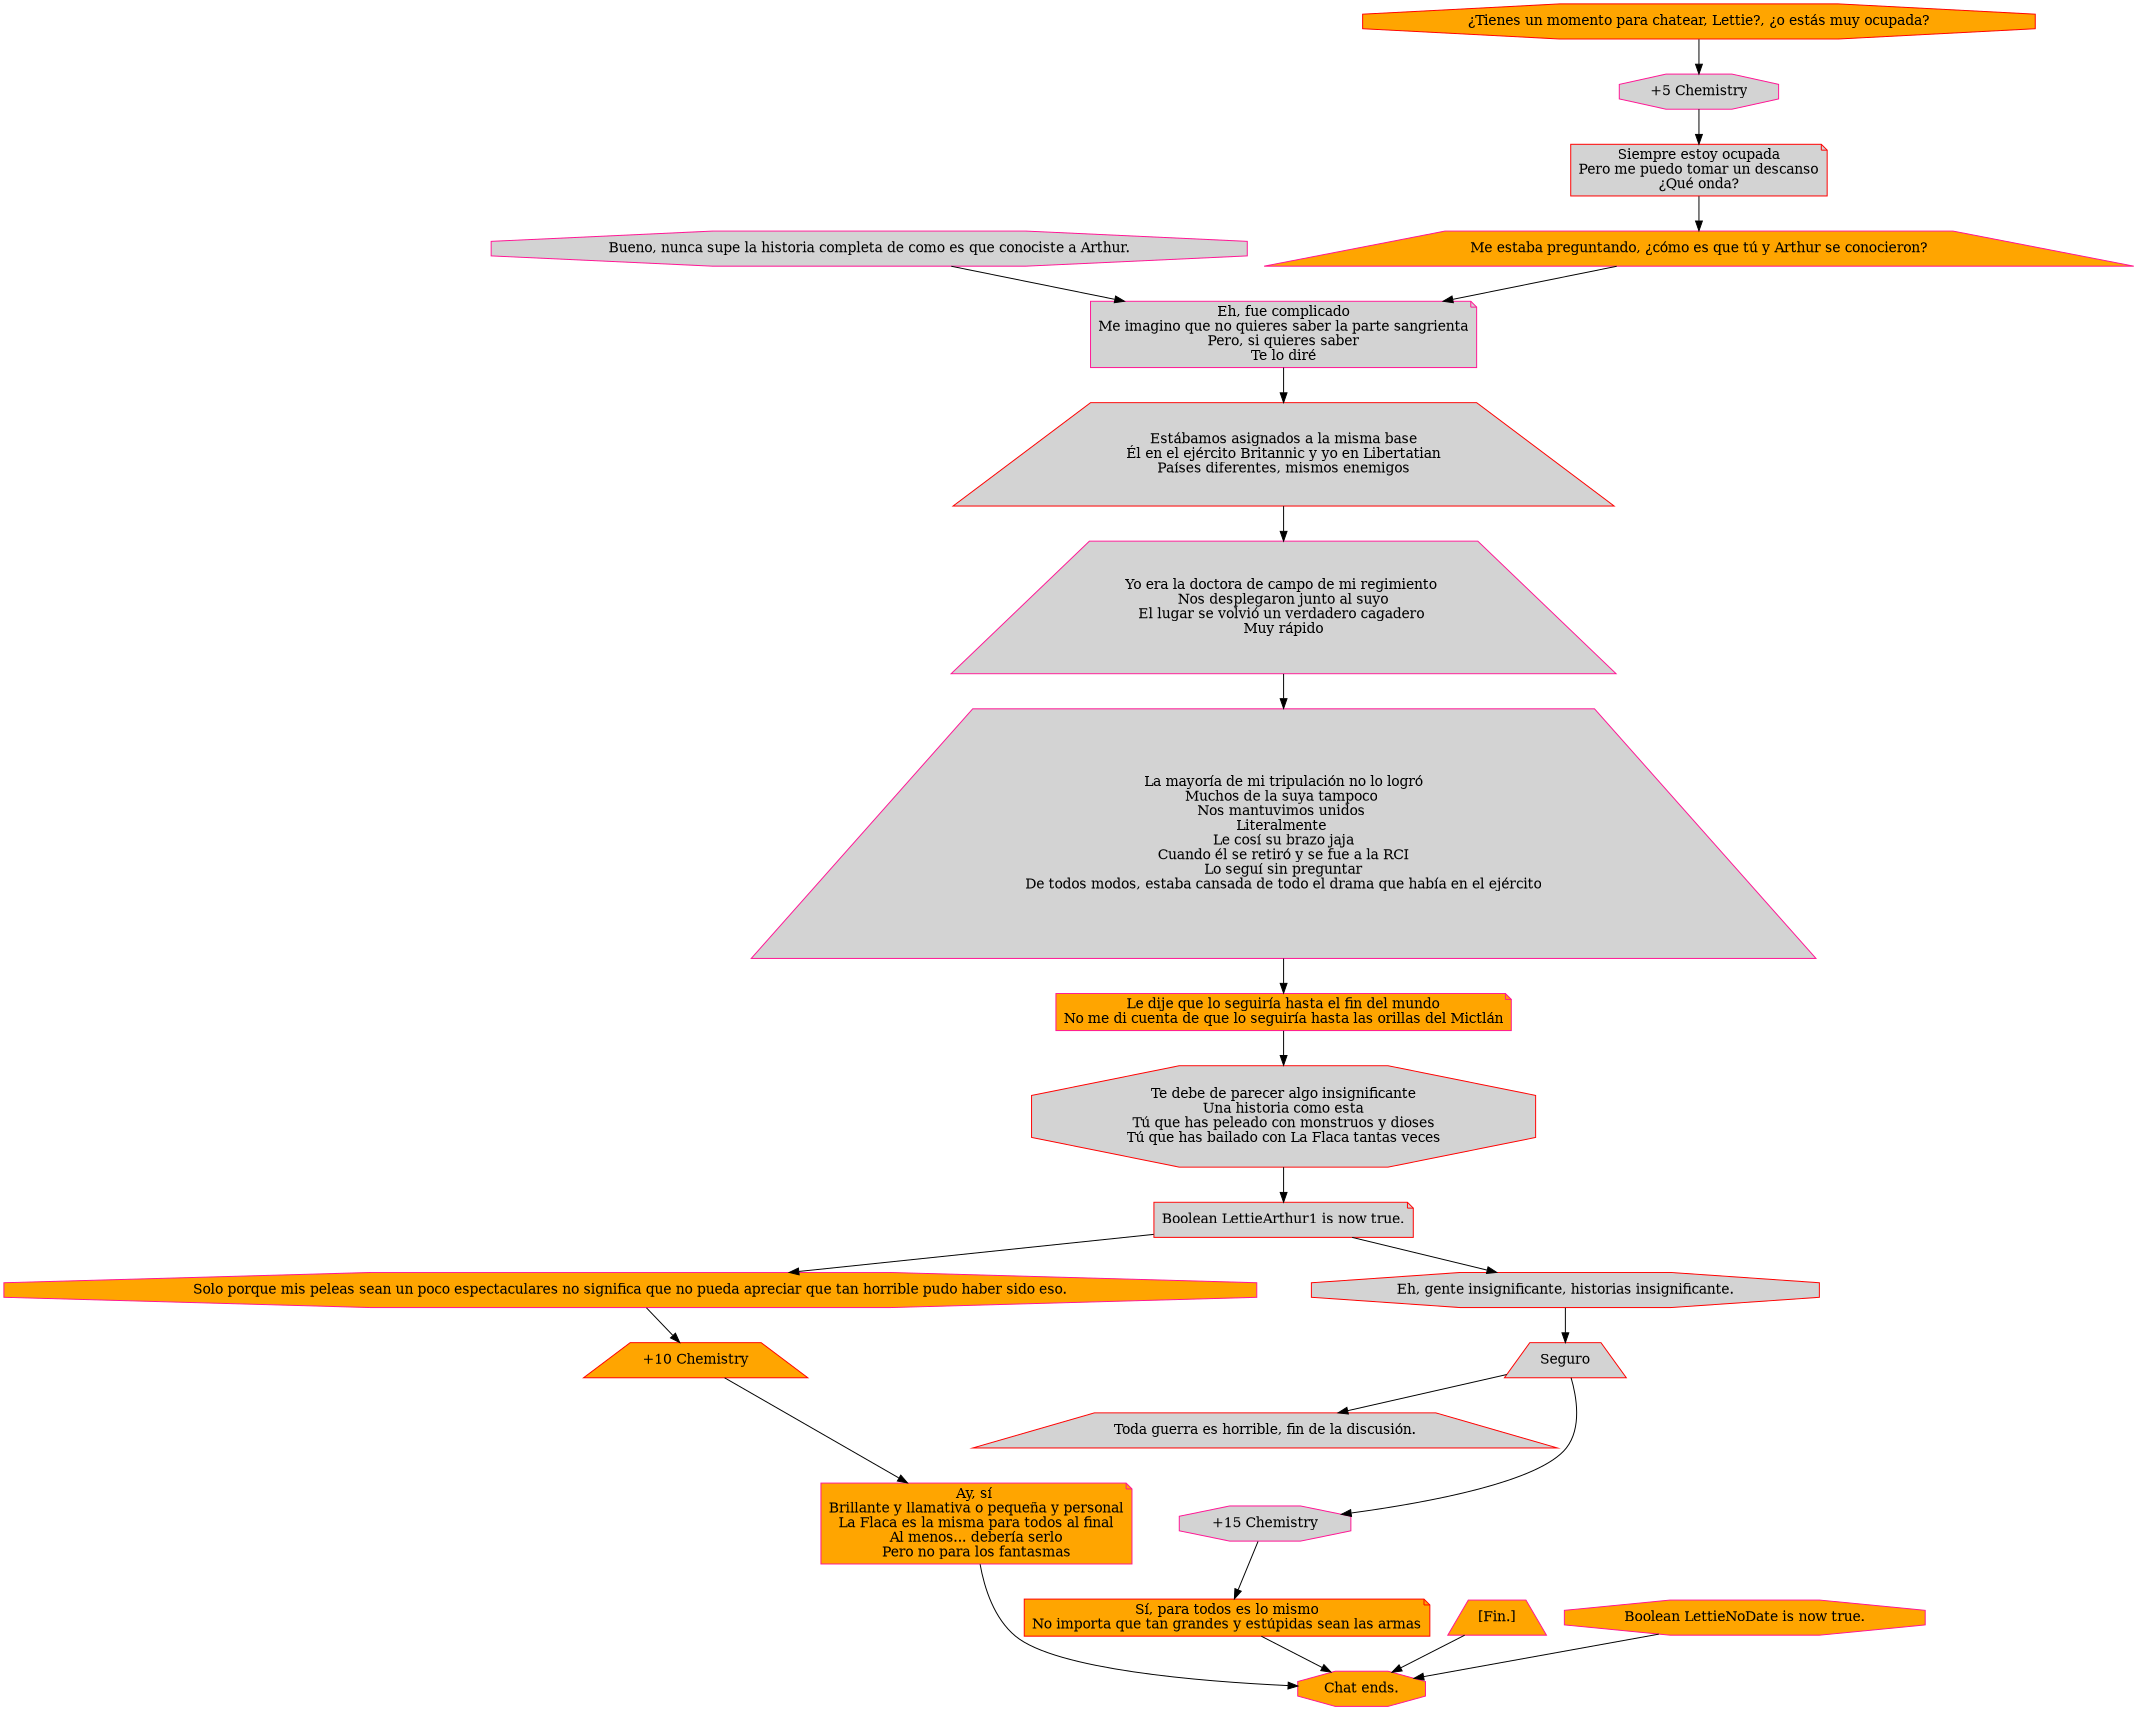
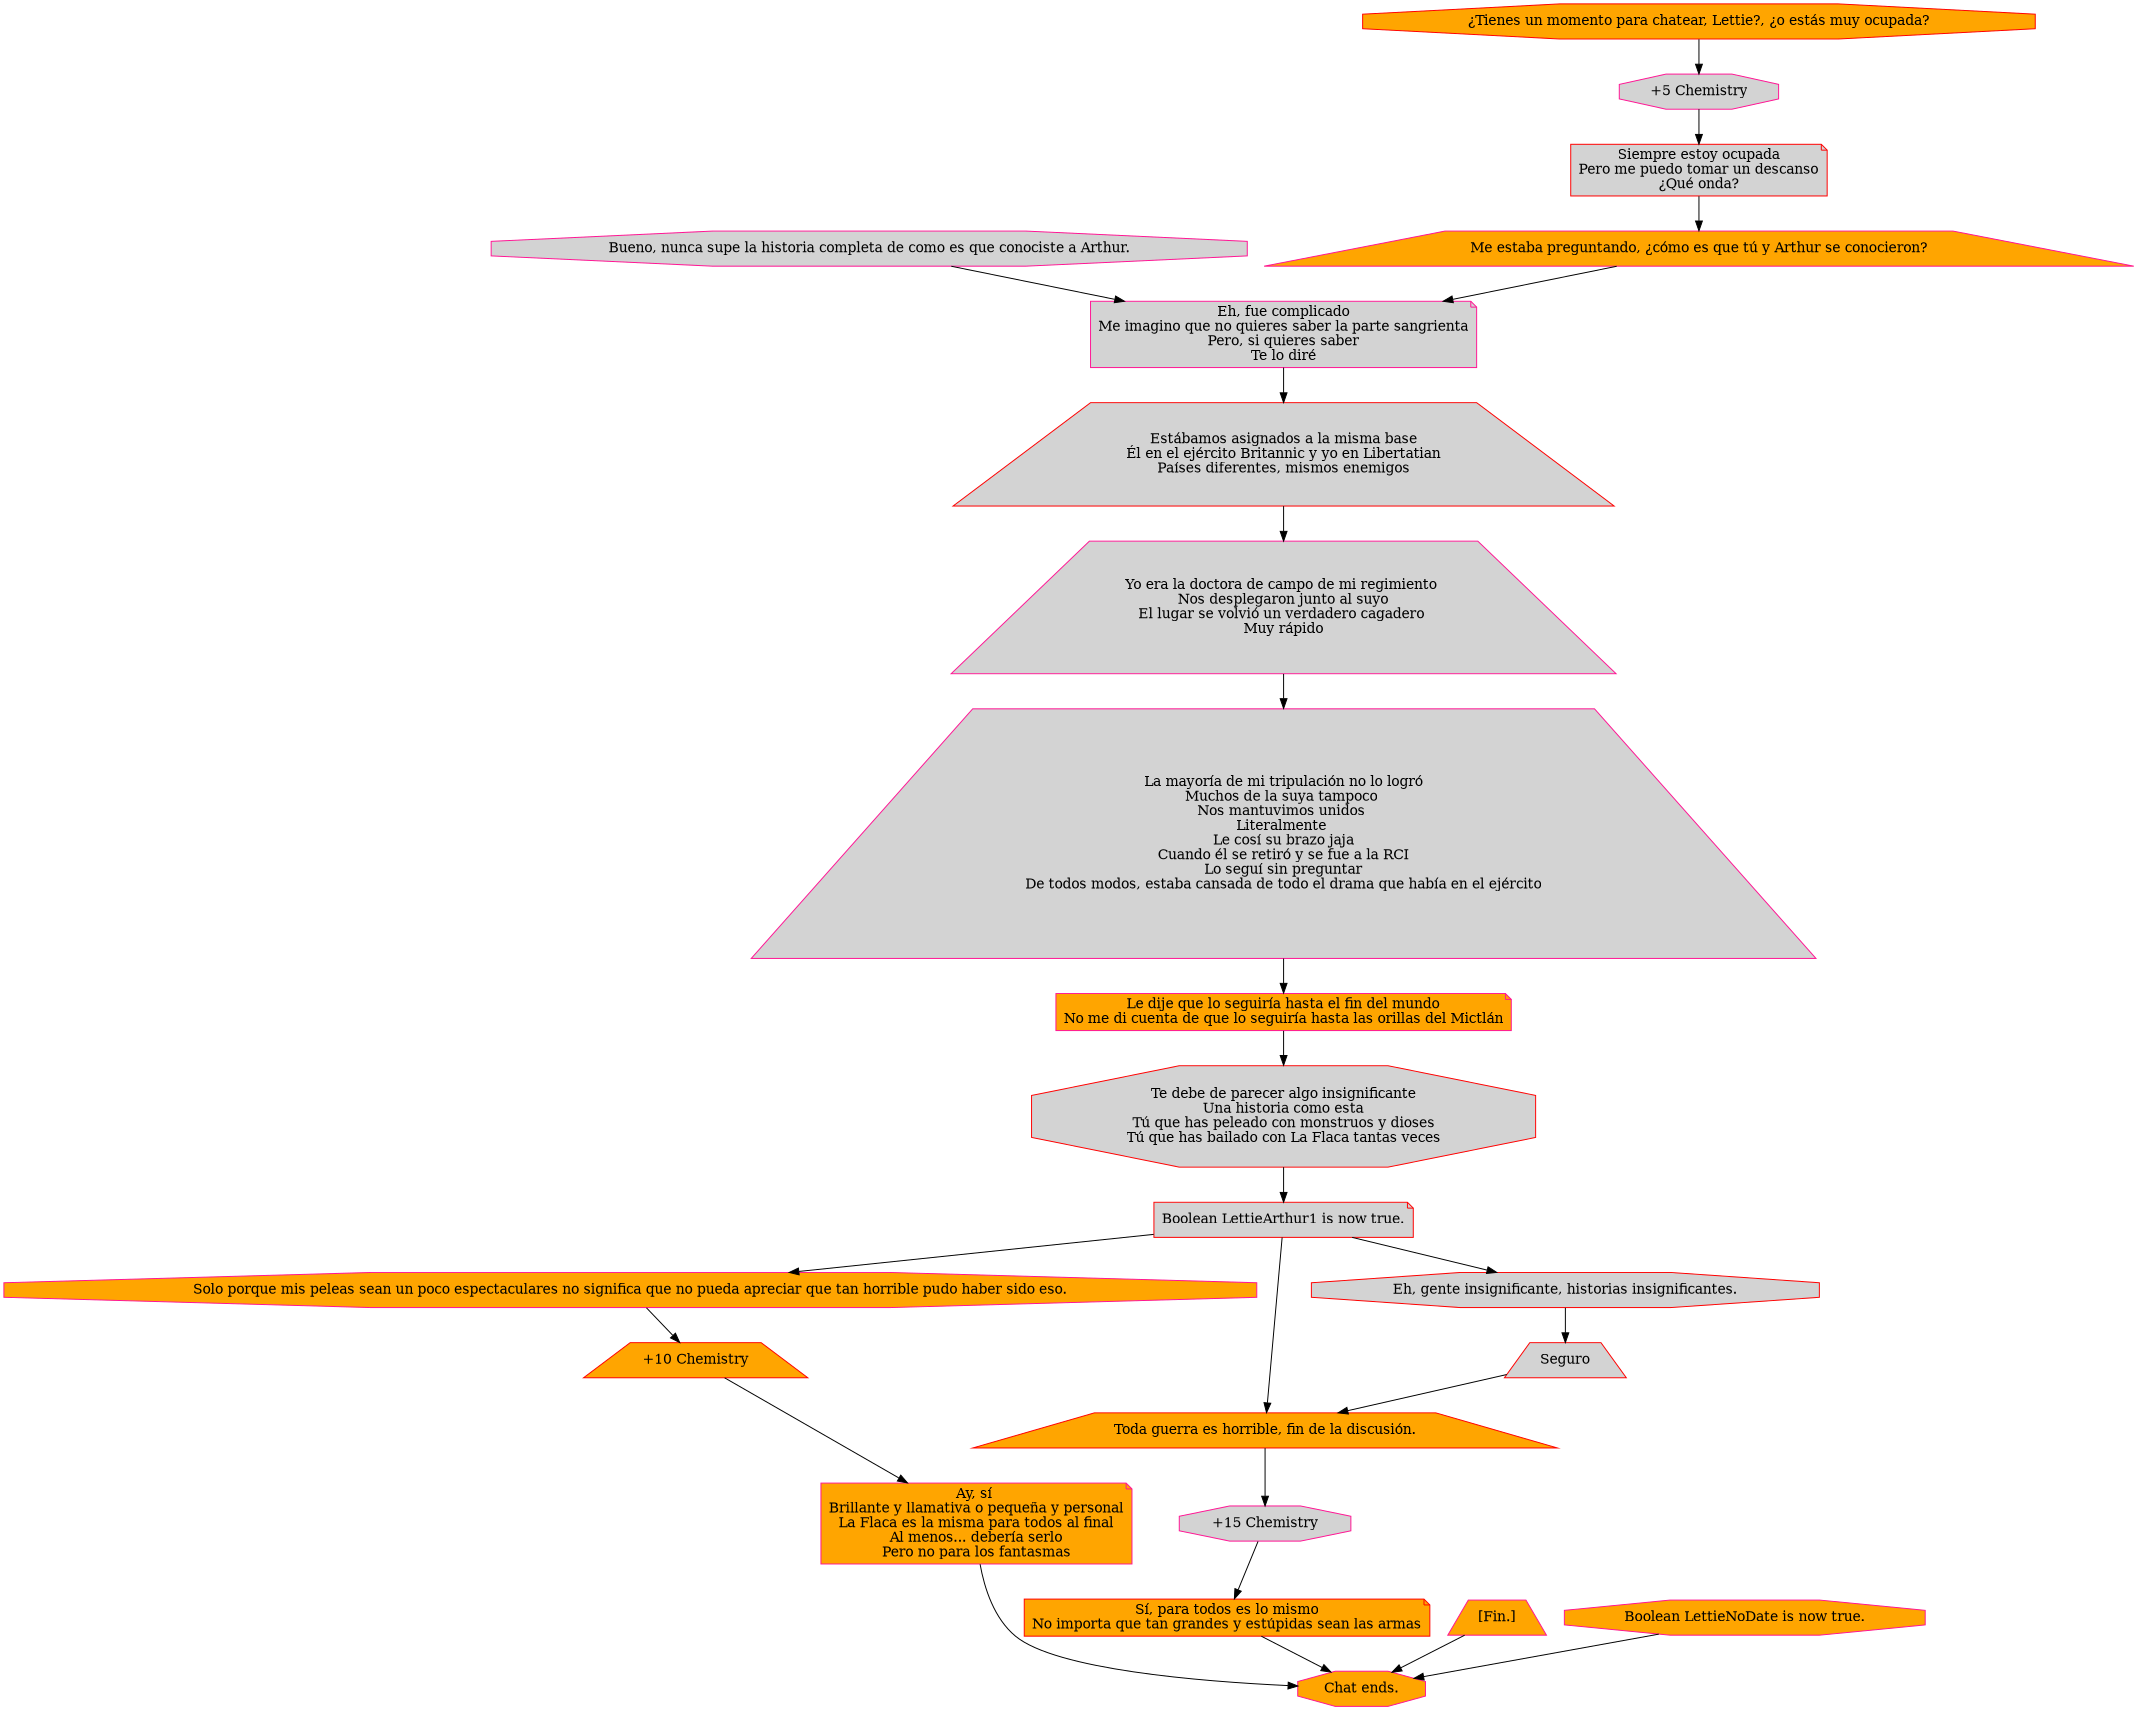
(1565, 1290) -> (1565, 1290)
none -> (1275, 1320)
(1265, 1430) -> (1265, 1430)
(1498, 1483) -> (1265, 1472)
